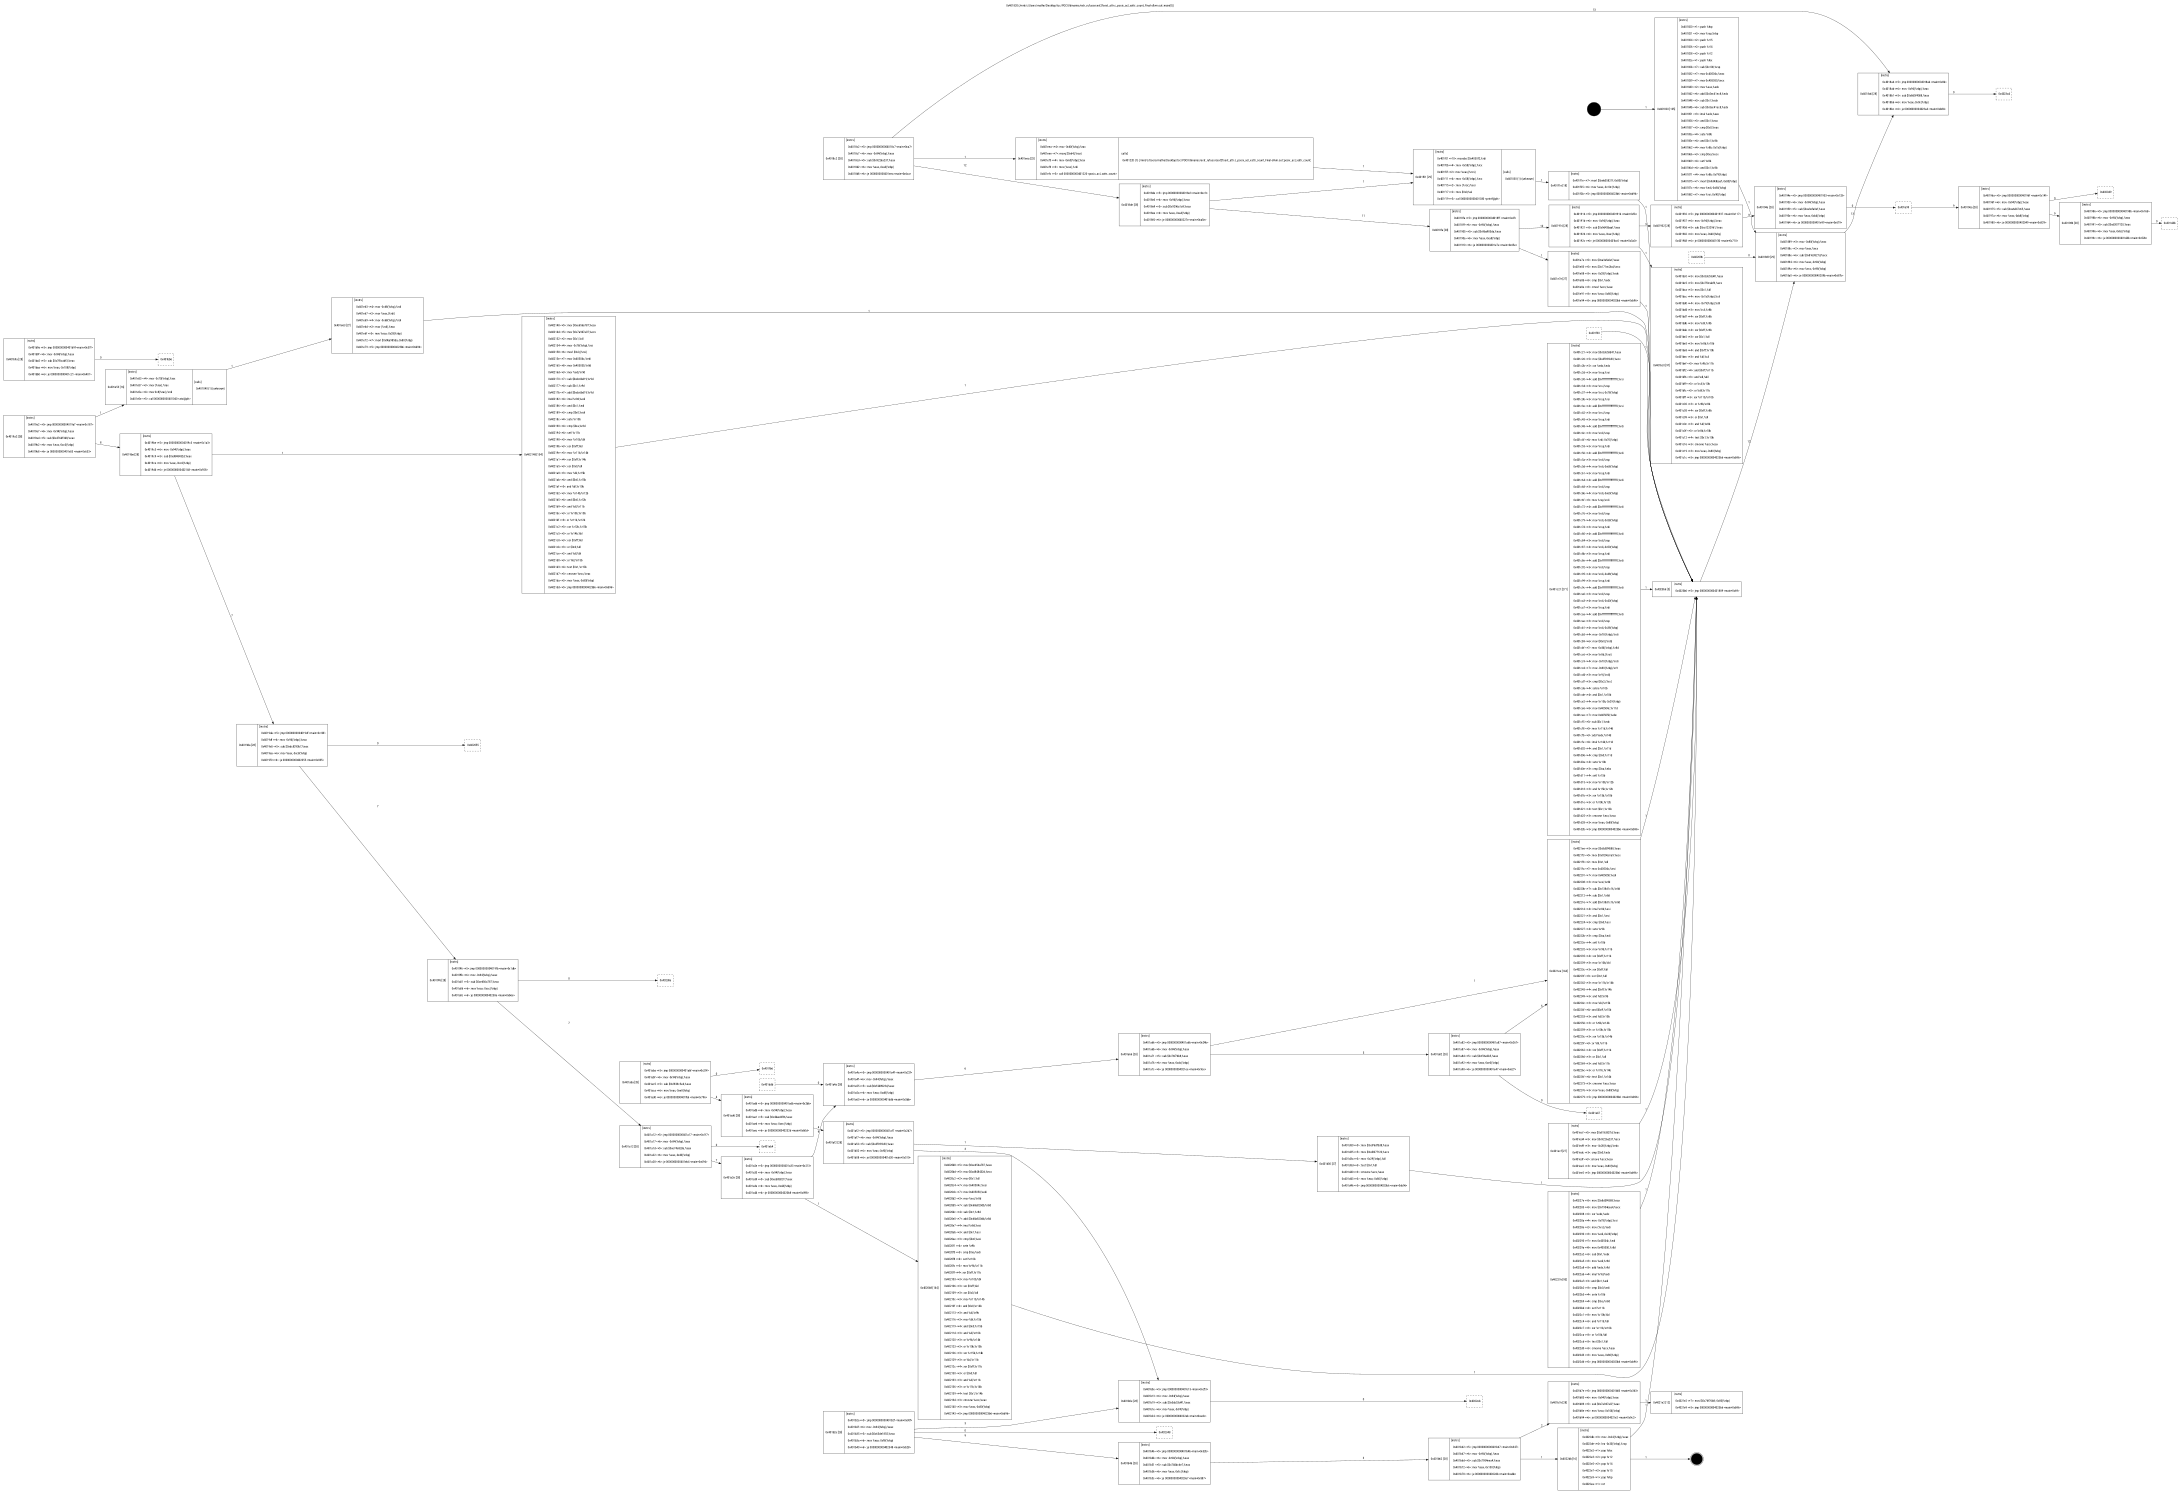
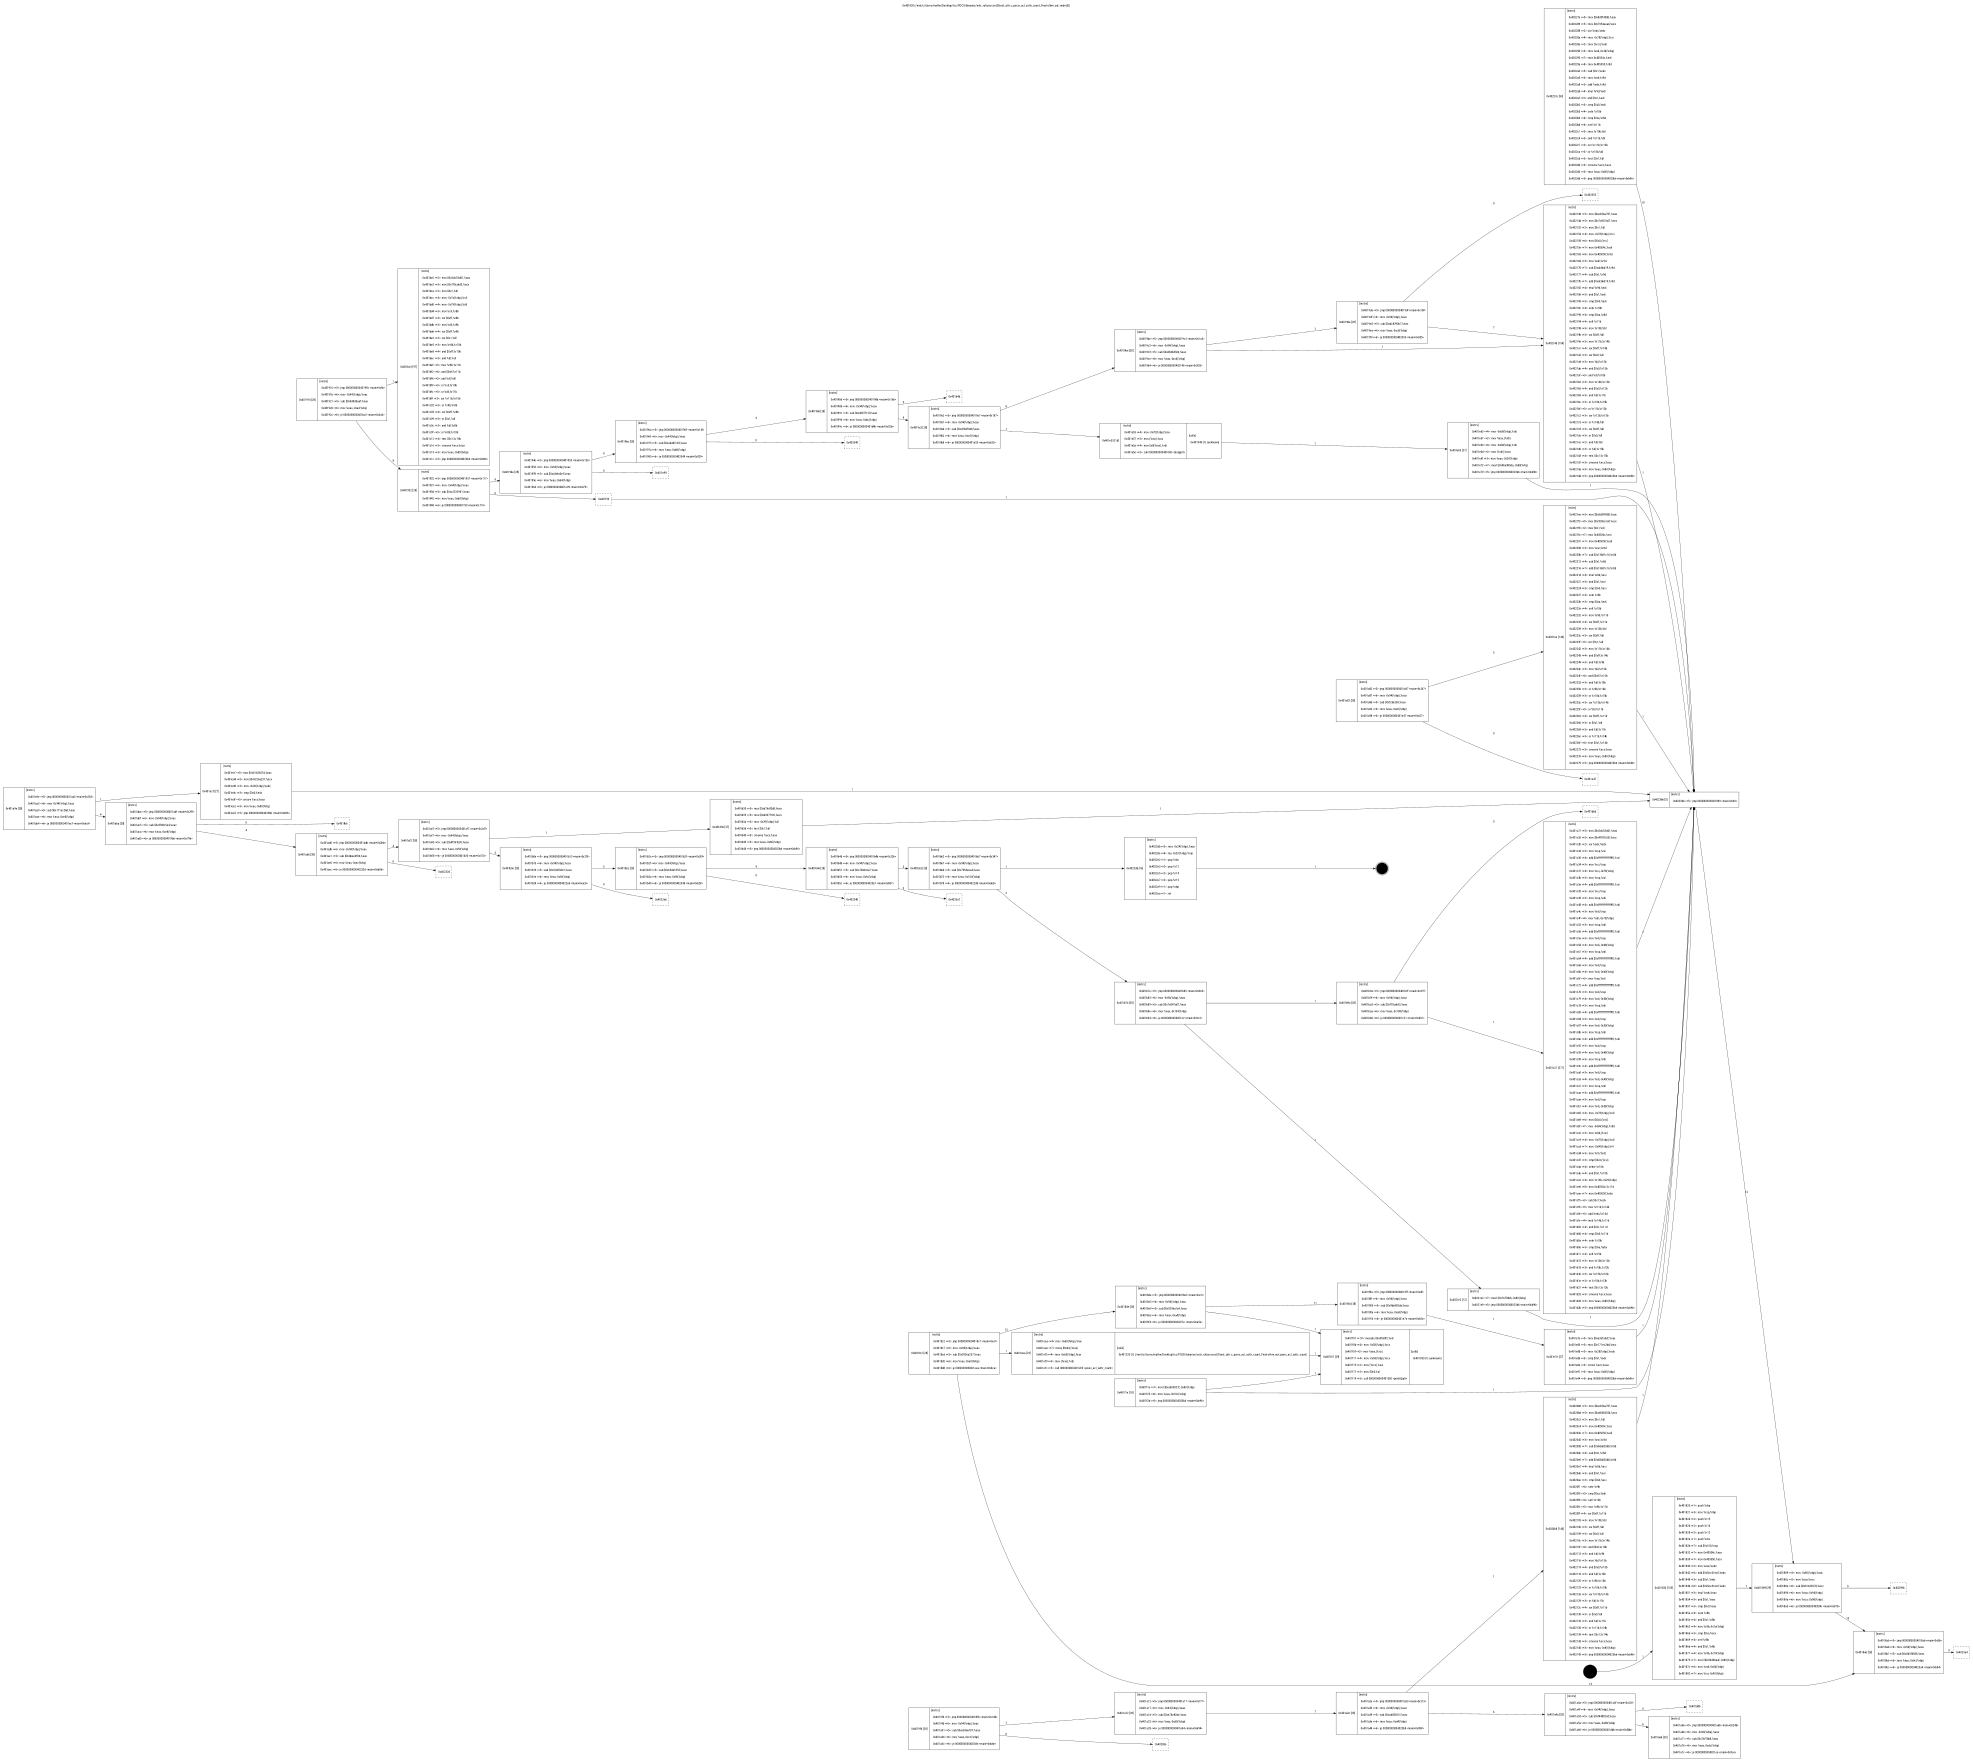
(1541, 182) -> (1263, 1384)
(1934, 208) -> (602, 457)
(1533, 228) -> none
(1729, 257) -> (1865, 1588)
none -> (902, 419)
none -> (542, 497)
none -> (49, 809)
(377, 862) -> (1484, 333)
none -> (444, 872)
none -> (954, 900)
none -> (1270, 1003)
(1378, 1013) -> none
(1680, 1021) -> (1668, 1187)
none -> (1484, 1035)
(1318, 1055) -> none
(798, 1085) -> (1660, 1709)
(767, 1147) -> none
(1646, 1190) -> (1643, 203)
(1016, 1424) -> (602, 869)
